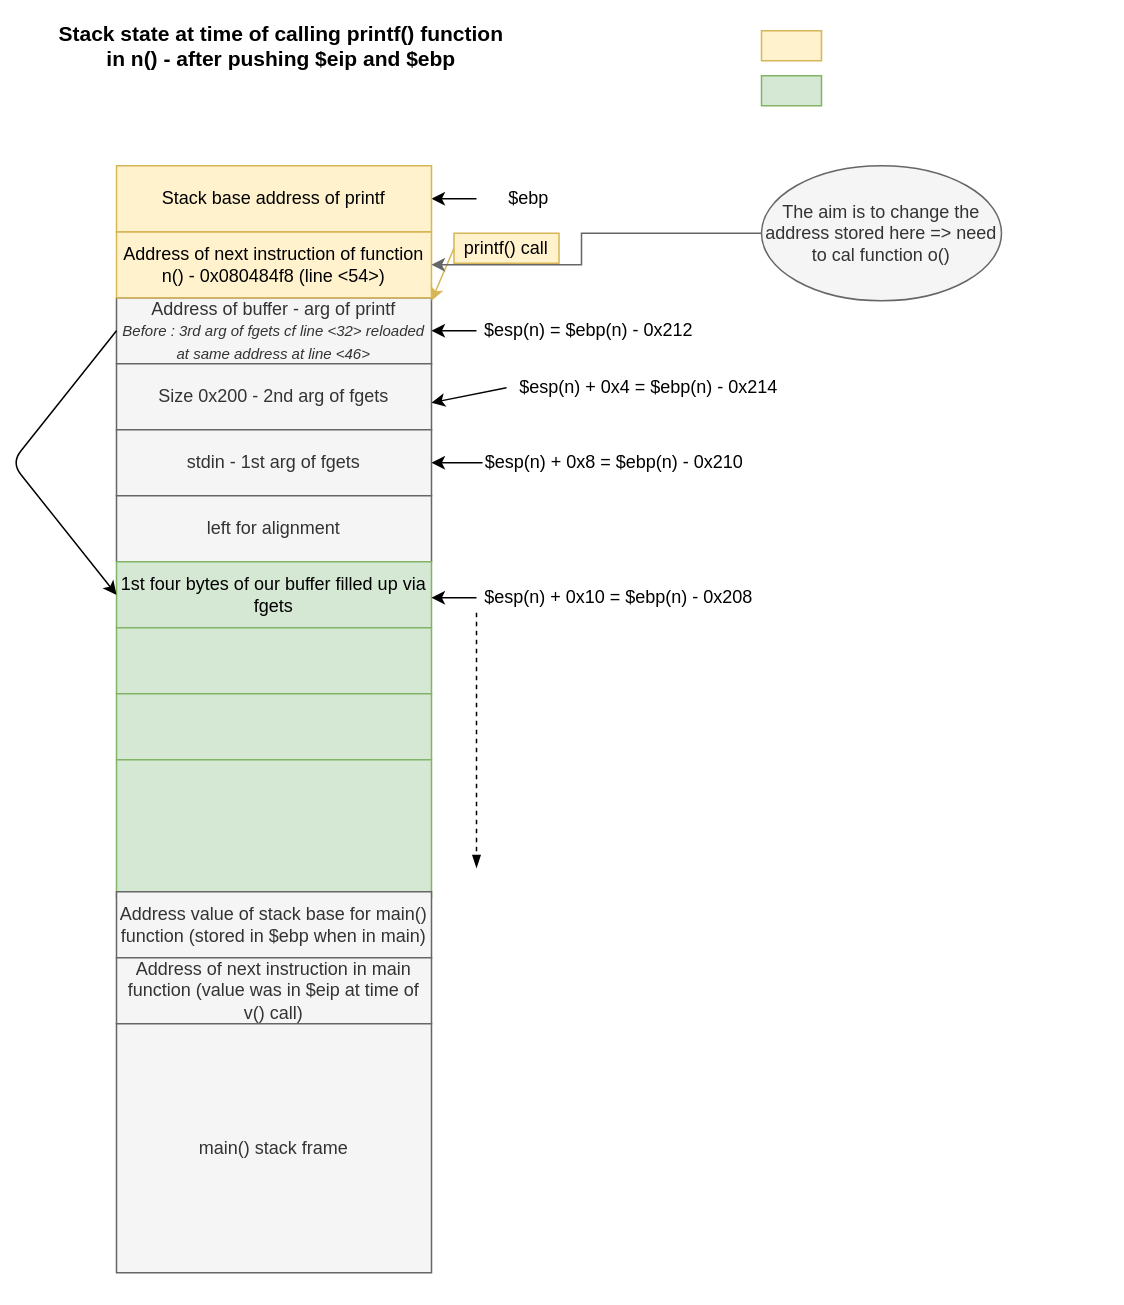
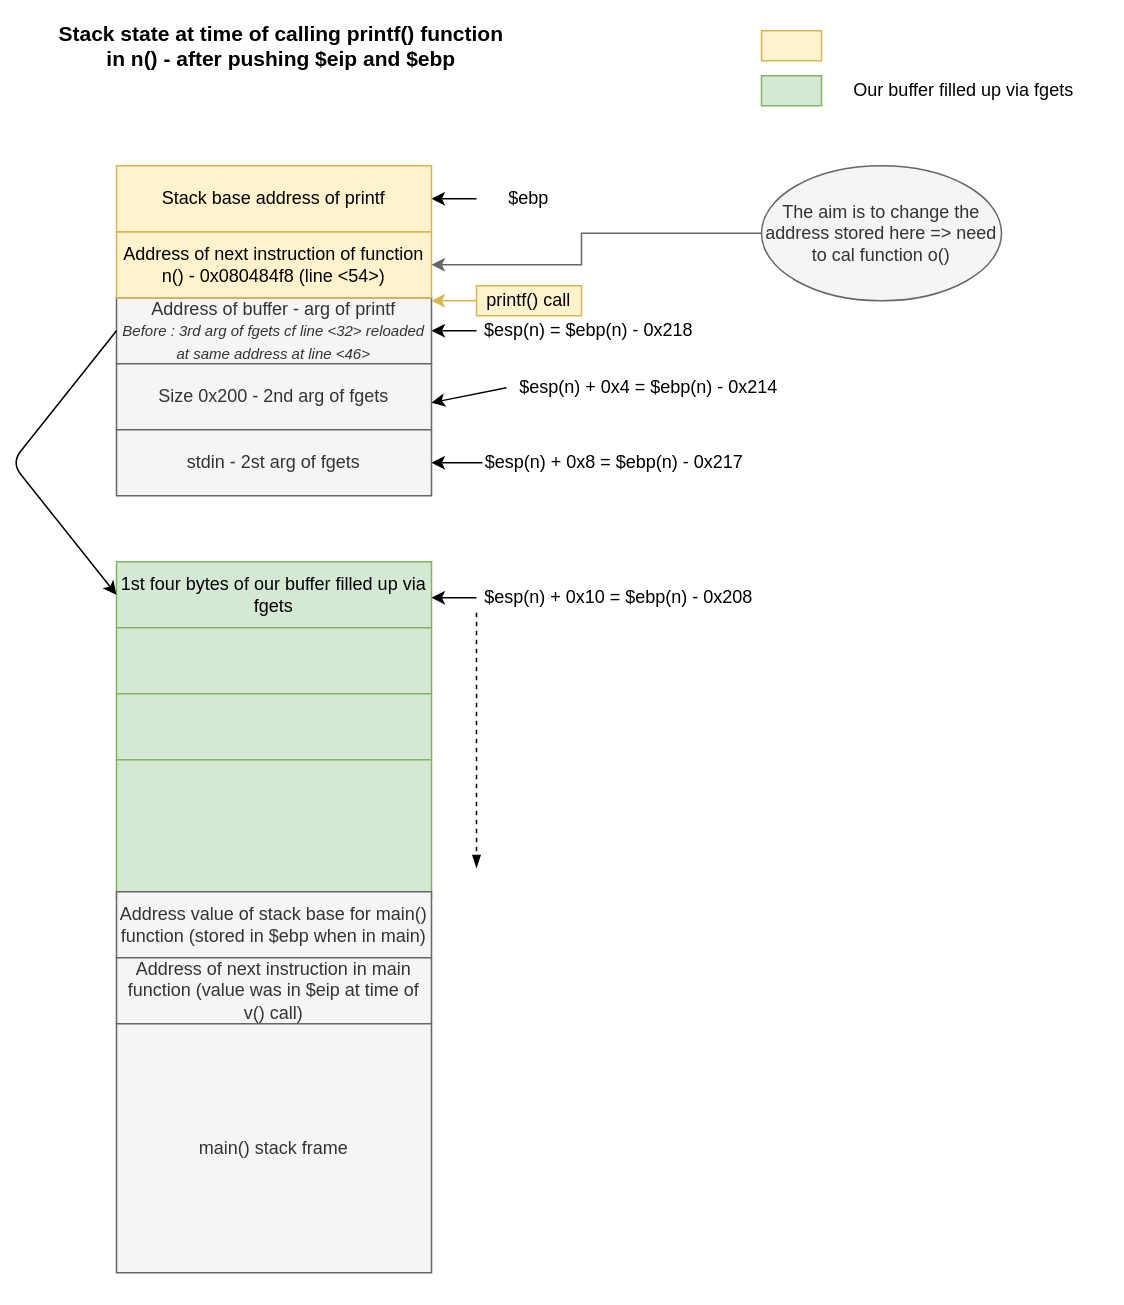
none -> (964, 91)
(506, 248) -> (529, 301)
(589, 331) -> (589, 331)
(274, 463) -> (274, 463)
(614, 463) -> (614, 463)
(274, 529) -> none
